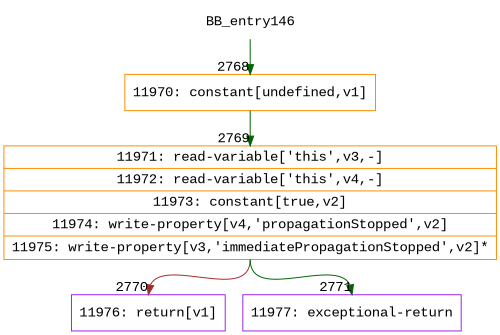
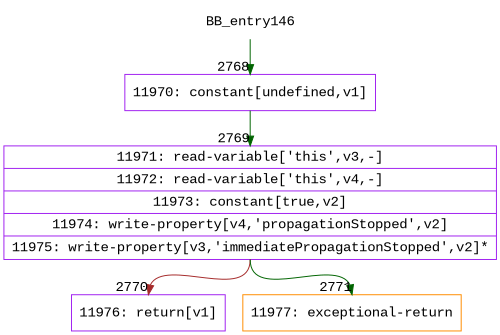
(250, 93) -> (250, 93)
(250, 203) -> (250, 203)
(352, 313) -> (352, 313)
